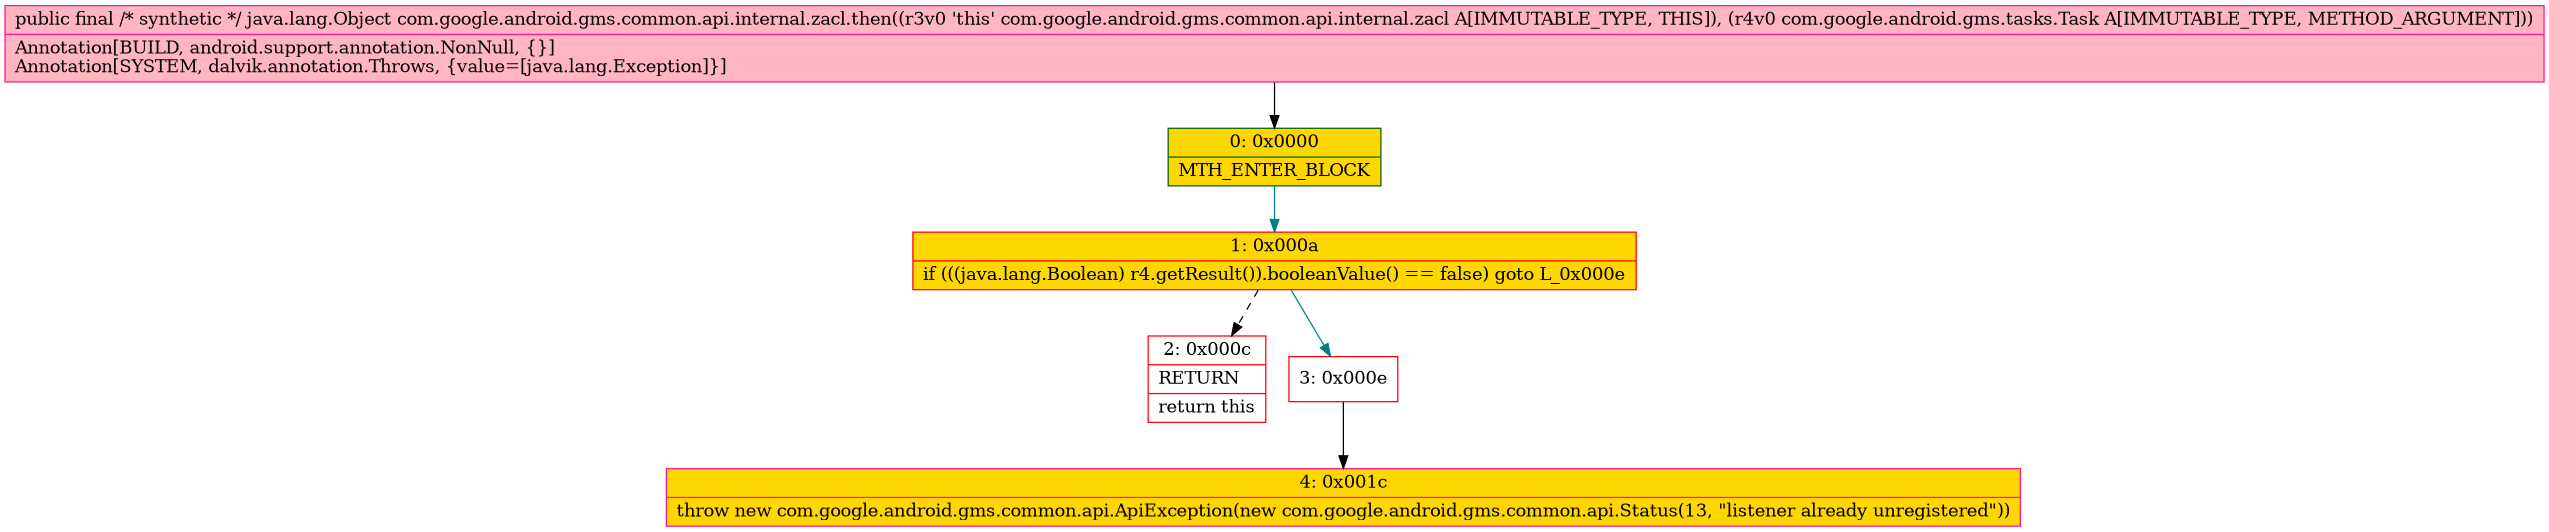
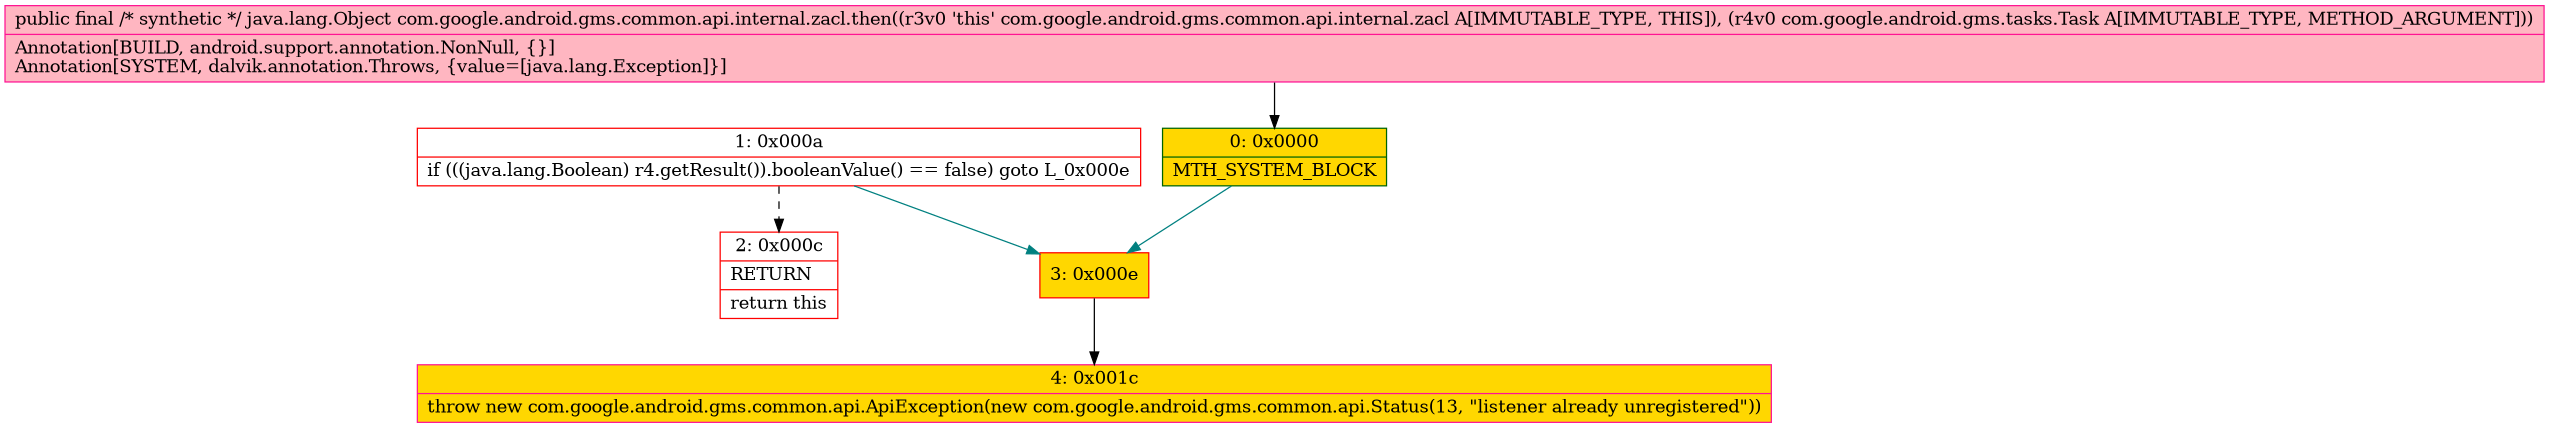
(1275, 171) -> (1275, 171)
(1275, 203) -> (1185, 216)
(1275, 261) -> (779, 157)
(1343, 379) -> (1094, 275)
